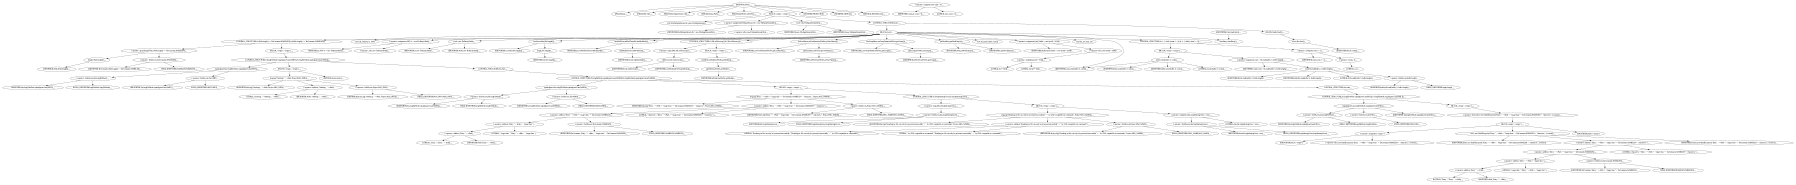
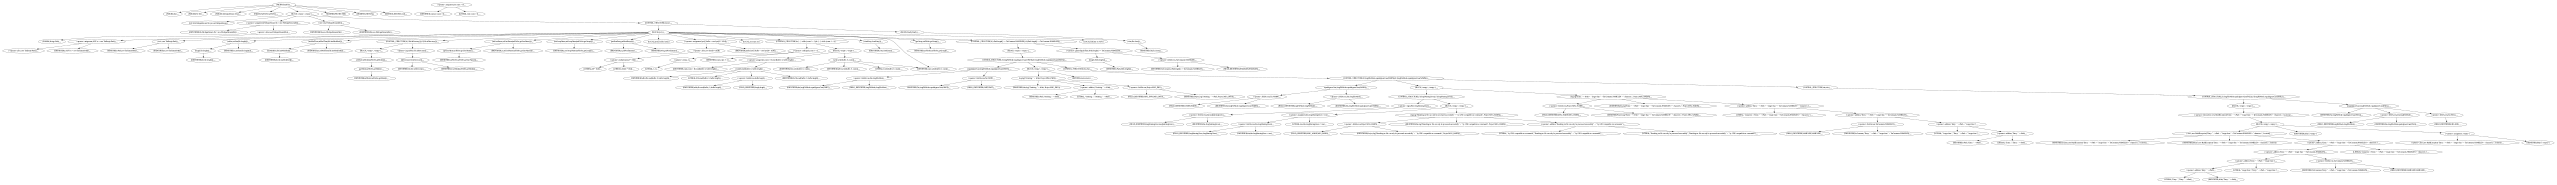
(728, 9) -> (160, 36)
(1229, 36) -> (877, 46)
(903, 46) -> (791, 35)
